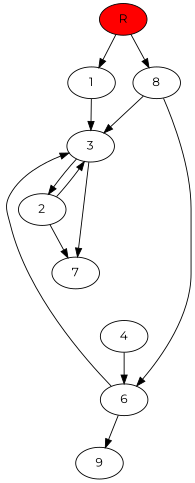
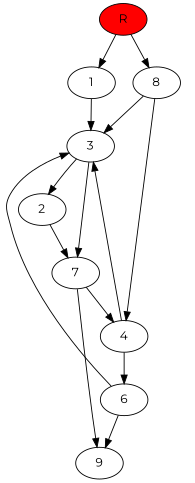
(68, 183) -> (108, 246)
(191, 243) -> (141, 205)
none -> (97, 301)
none -> (86, 368)
